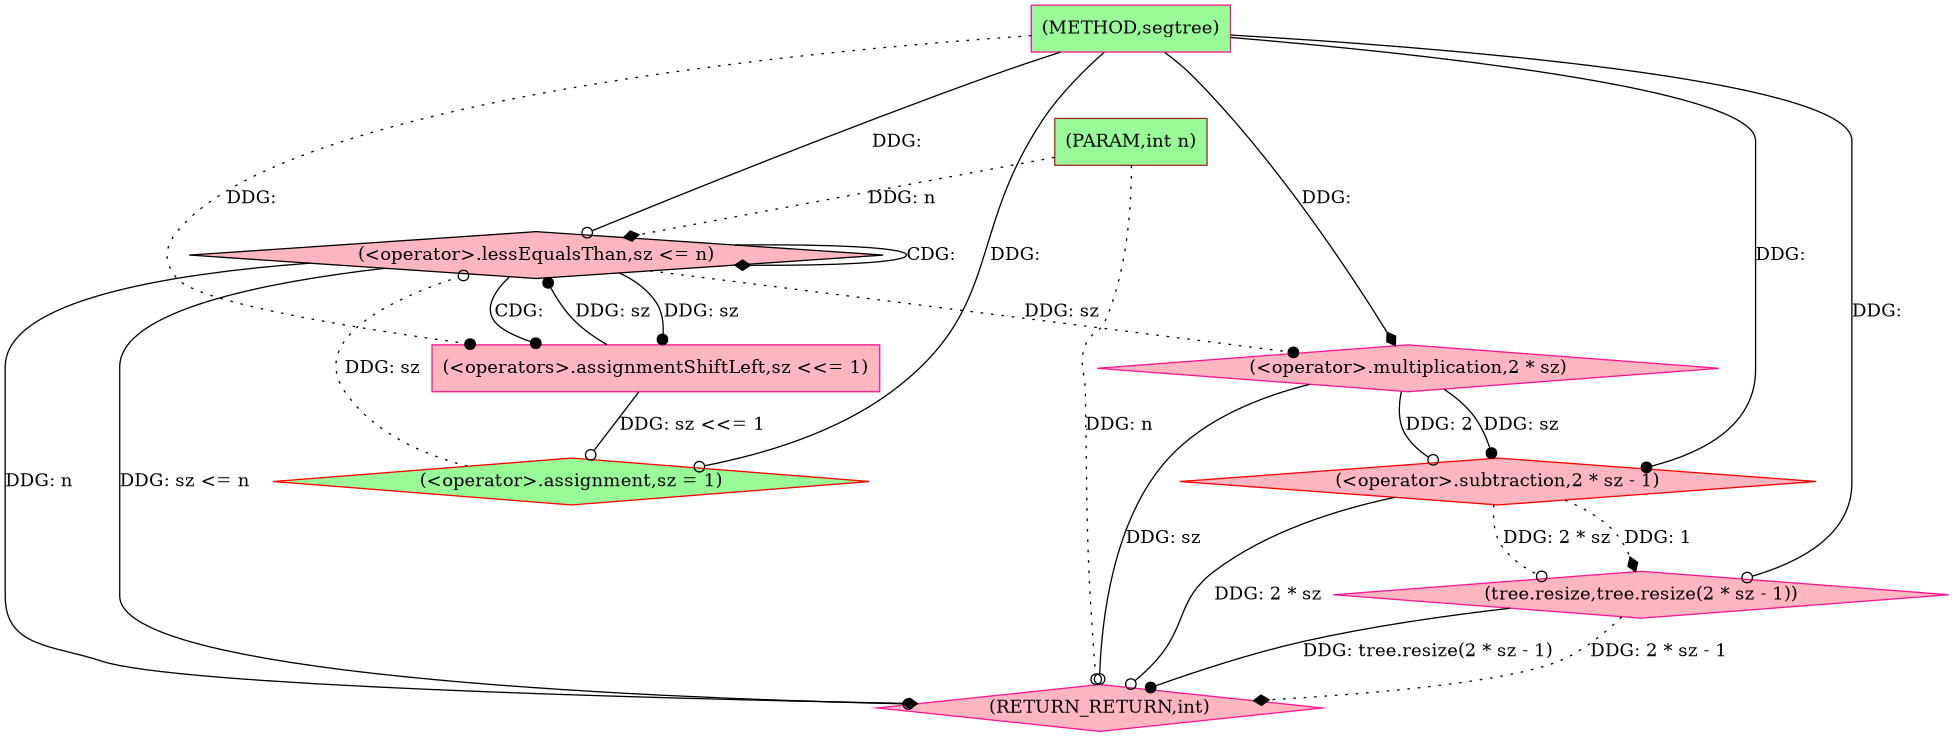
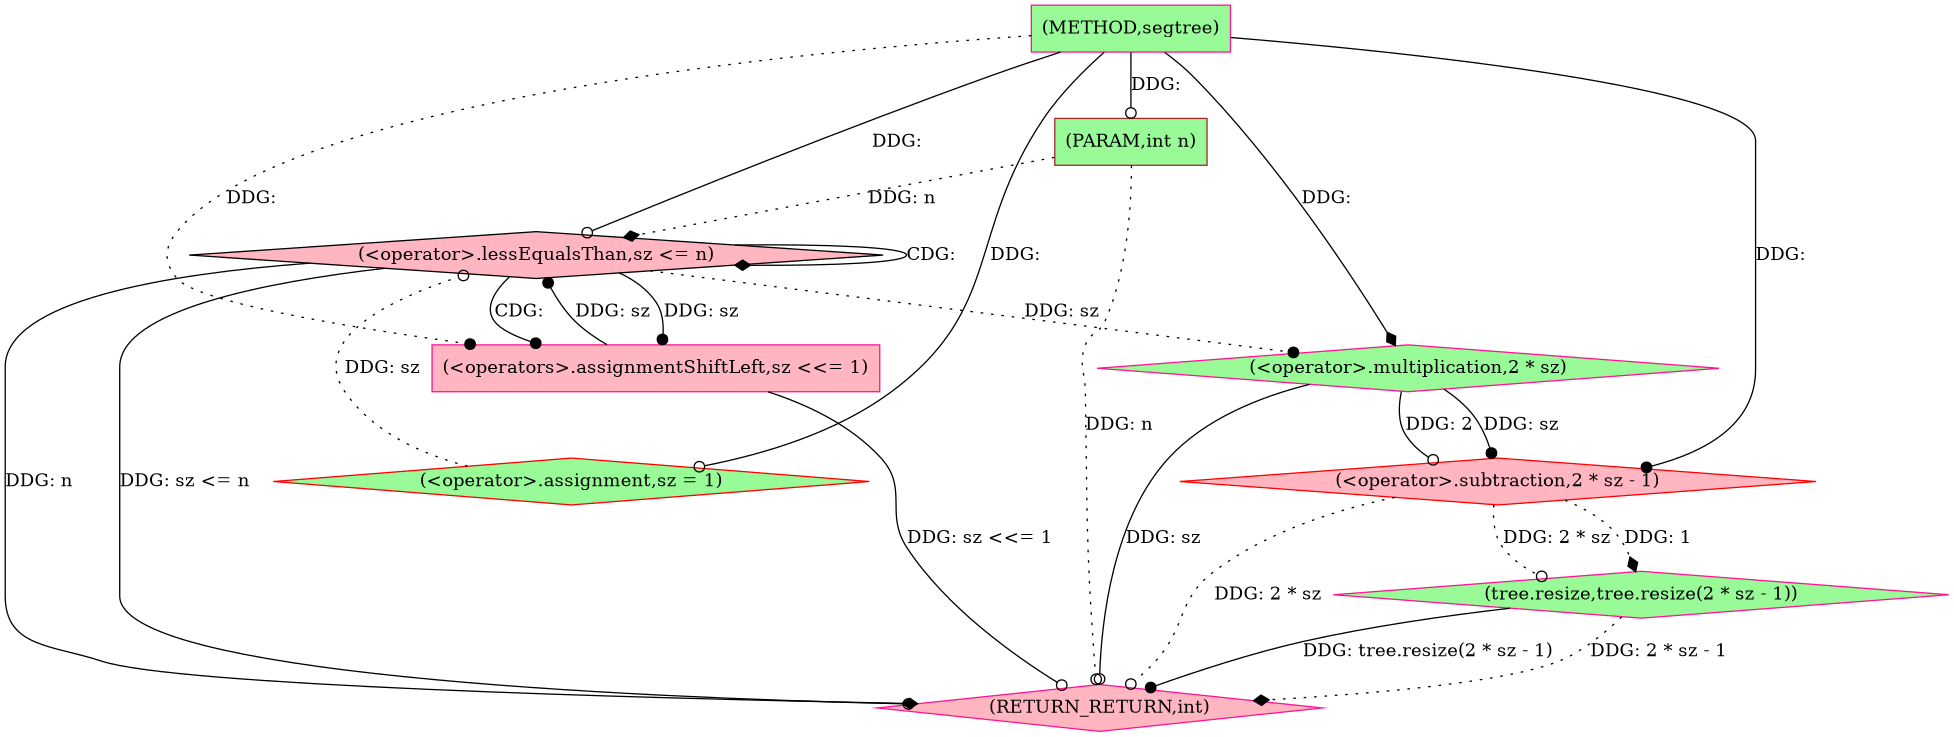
(1790, 102) -> (1131, 80)
(1408, 368) -> (1408, 368)
(616, 421) -> (901, 537)
(1239, 555) -> (1239, 555)
(1641, 595) -> (1641, 595)
